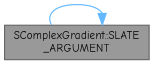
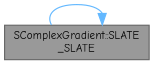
(77, 42) -> (77, 42)
